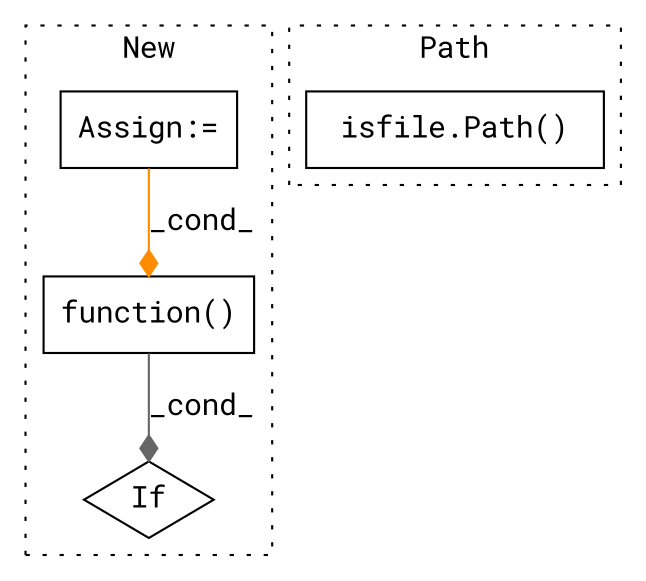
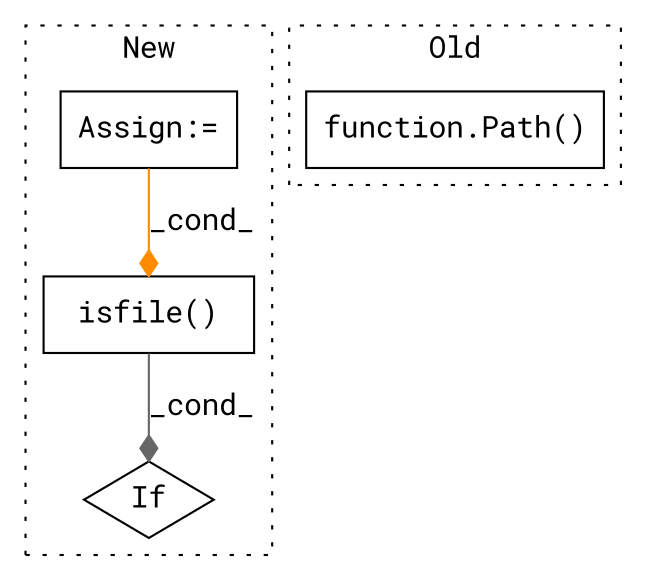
(455, 50) -> (455, 50)
(455, 130) -> (455, 130)
(149, 315) -> (149, 315)
